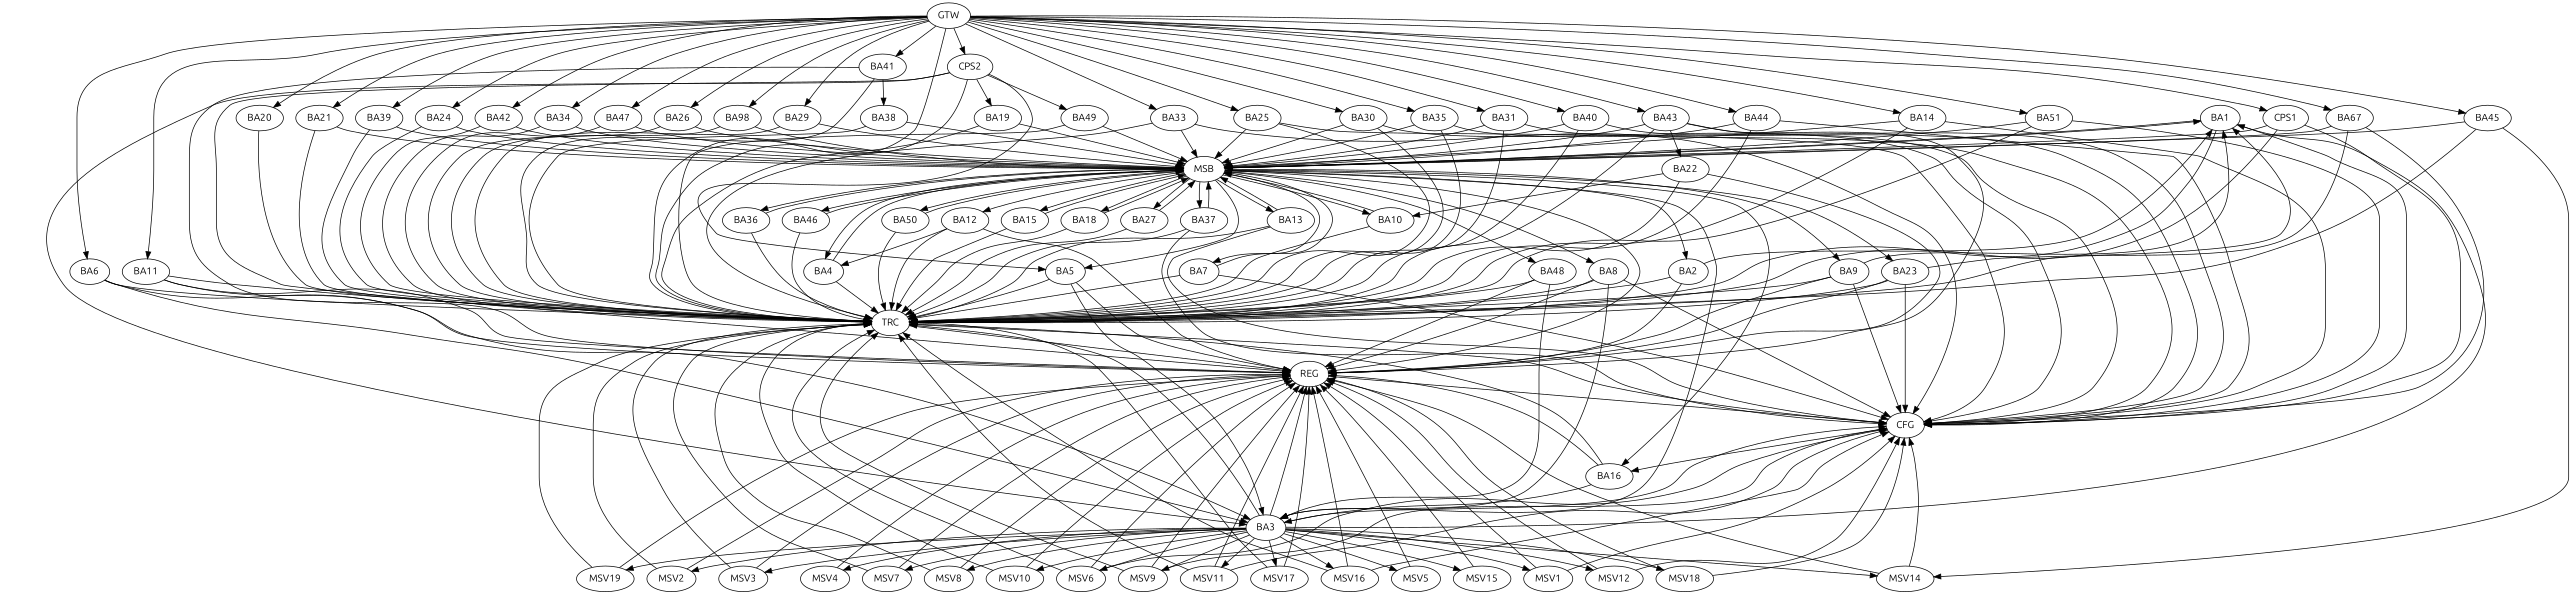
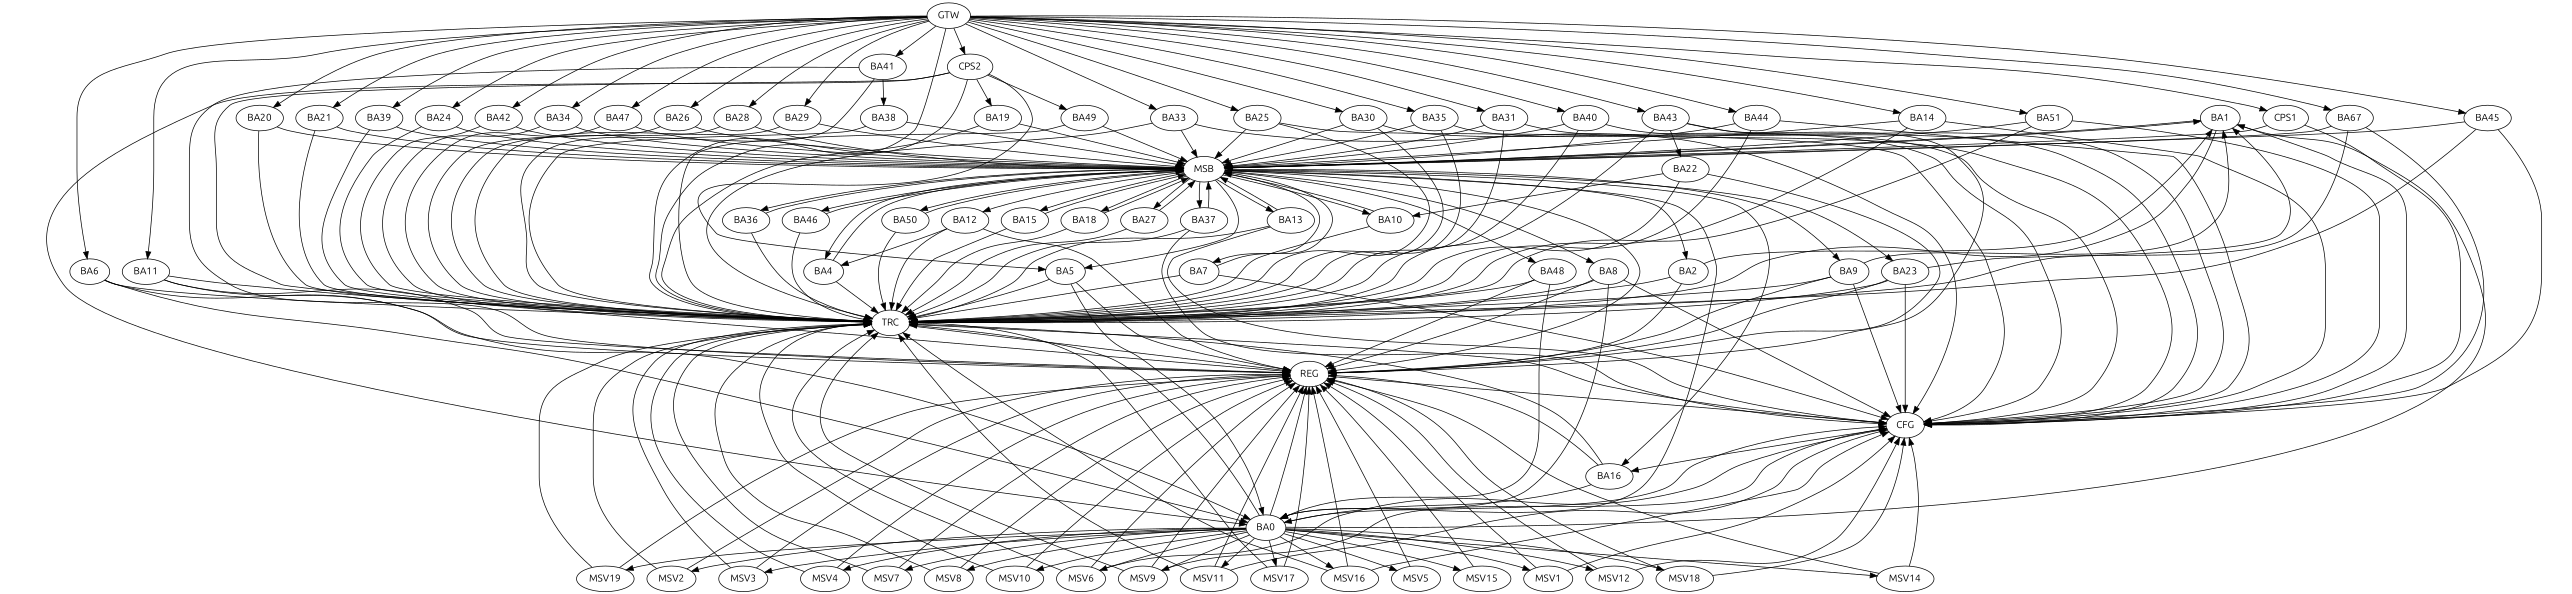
(738, 118) -> (738, 118)
(1512, 145) -> (726, 163)
(1794, 269) -> (653, 403)
(2448, 527) -> (2368, 402)
(1266, 528) -> (1266, 528)
